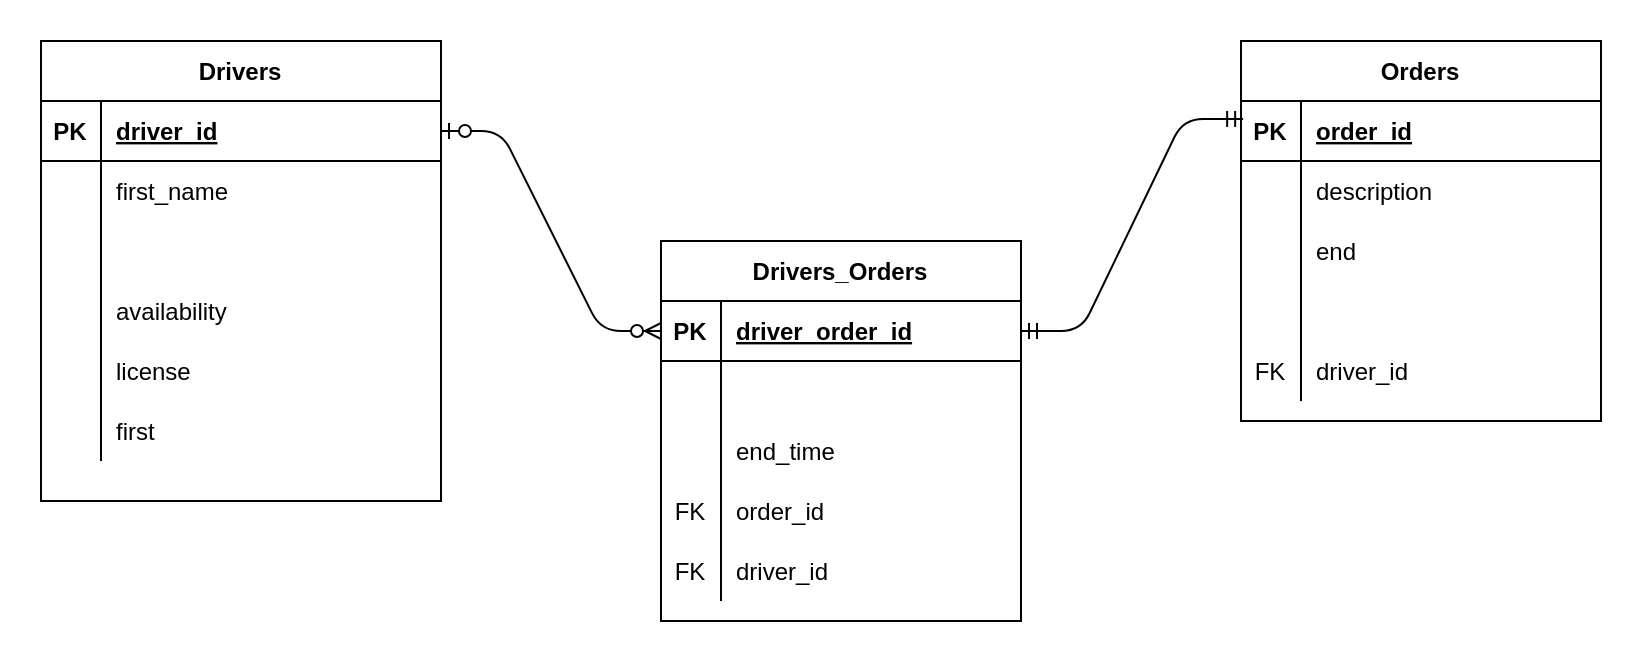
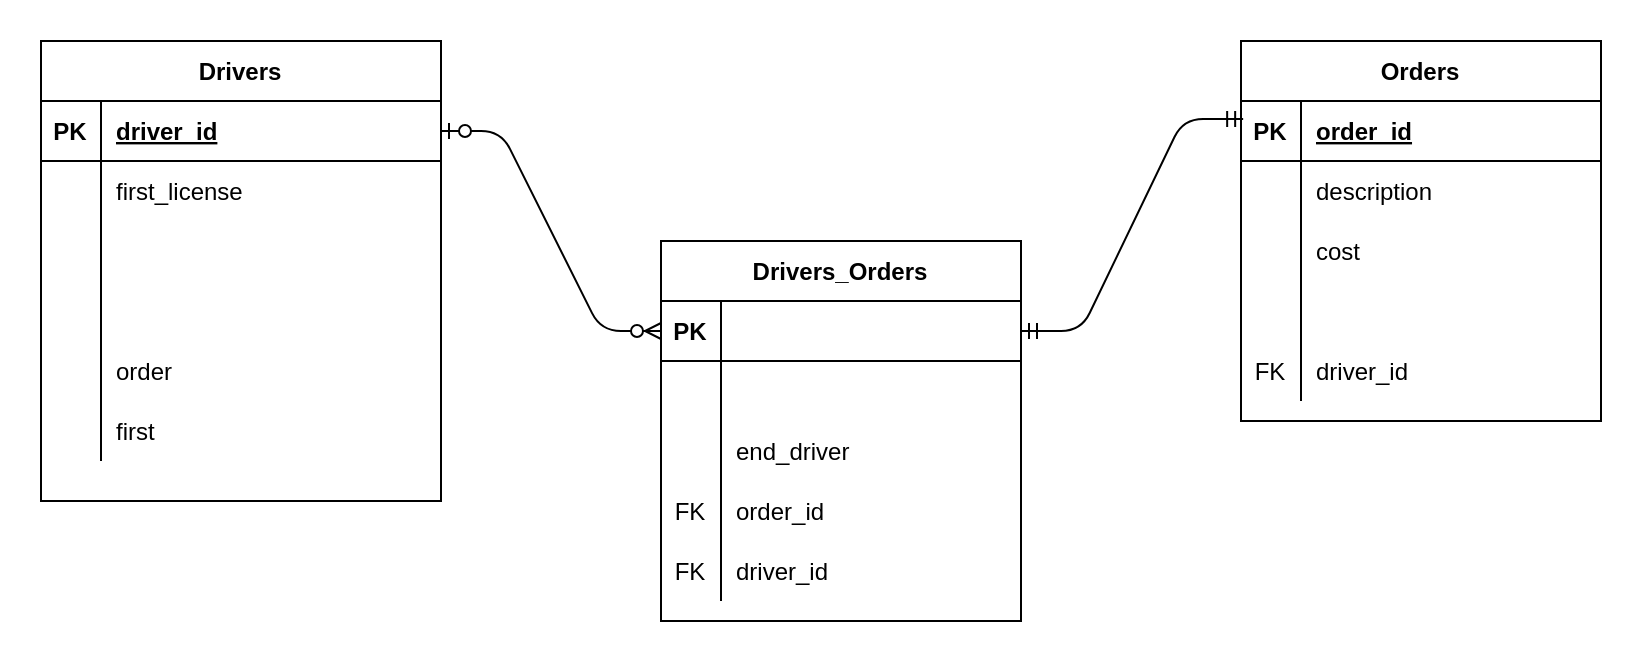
(180, 192) -> (194, 192)
(1336, 252) -> (1343, 252)
(271, 311) -> none
(871, 331) -> none
(157, 372) -> (150, 372)
(787, 452) -> (800, 452)
